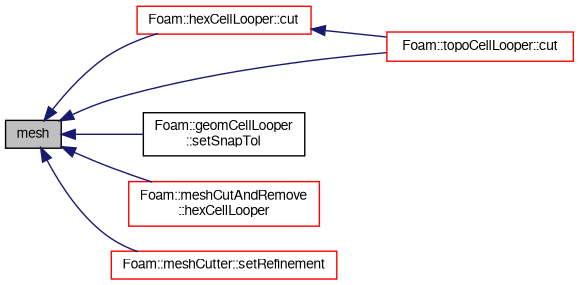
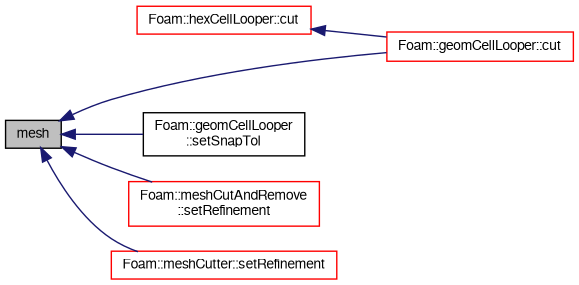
(480, 47) -> (480, 47)
(99, 62) -> none
(224, 204) -> (224, 204)
